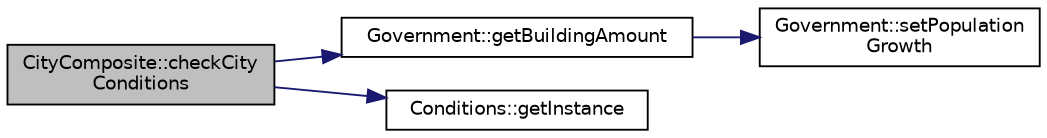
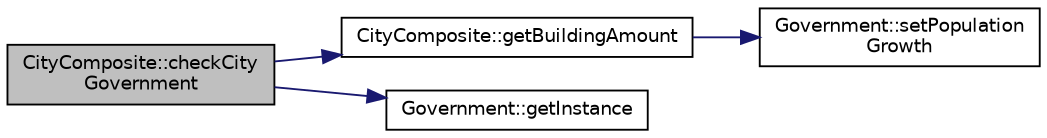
(517, 37) -> (517, 37)
(141, 75) -> (141, 75)
(517, 110) -> (517, 110)
